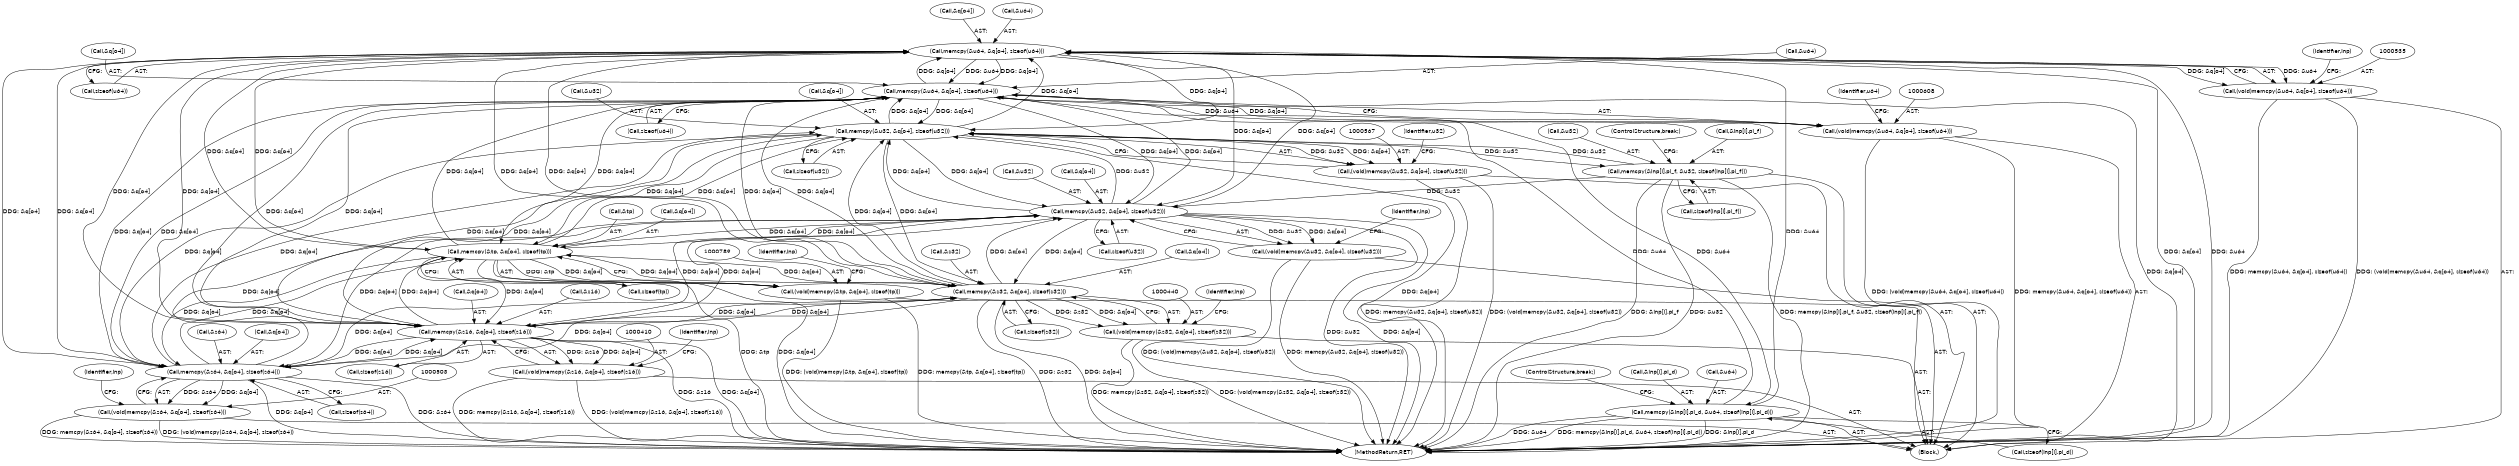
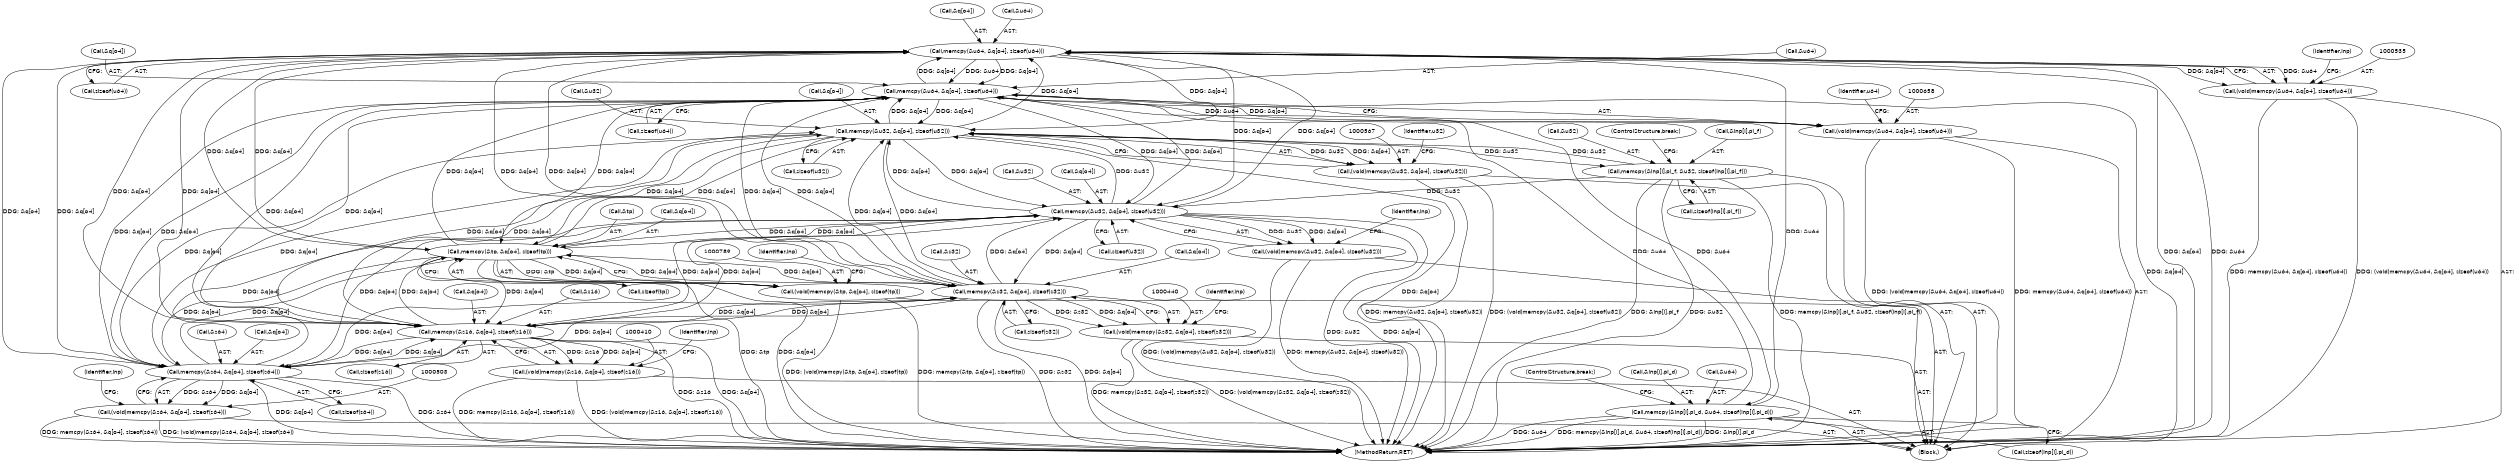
(1921, 91) -> (1921, 91)
